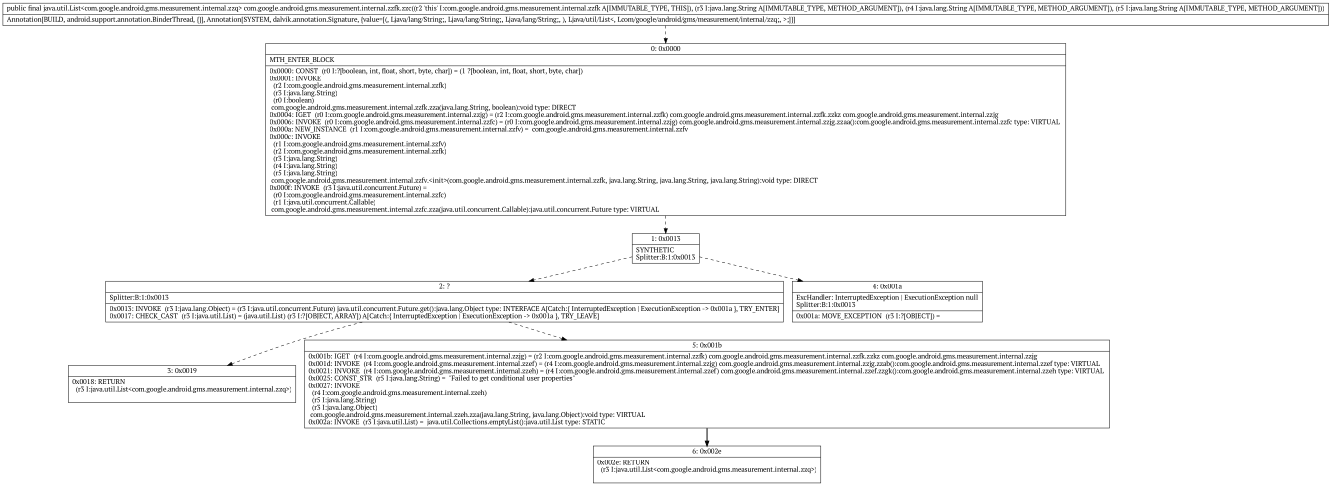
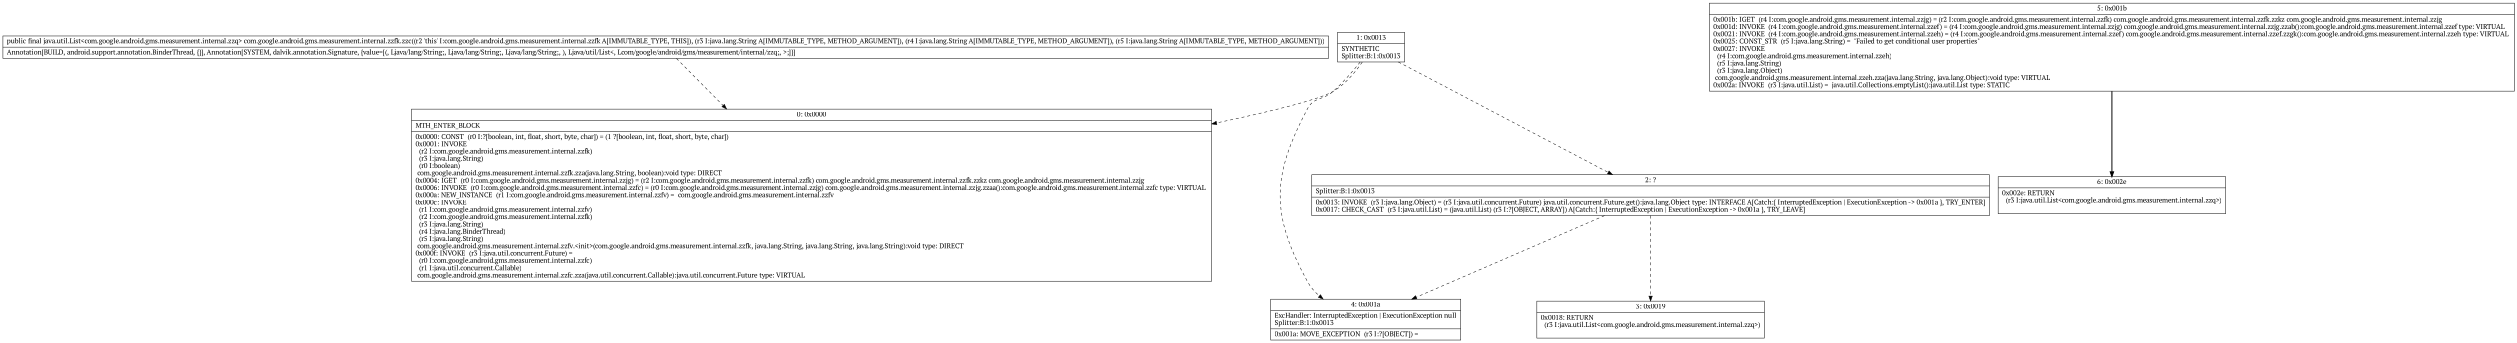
(304, 166) -> (461, 232)
(666, 222) -> (1296, 104)
(535, 330) -> (1510, 256)
